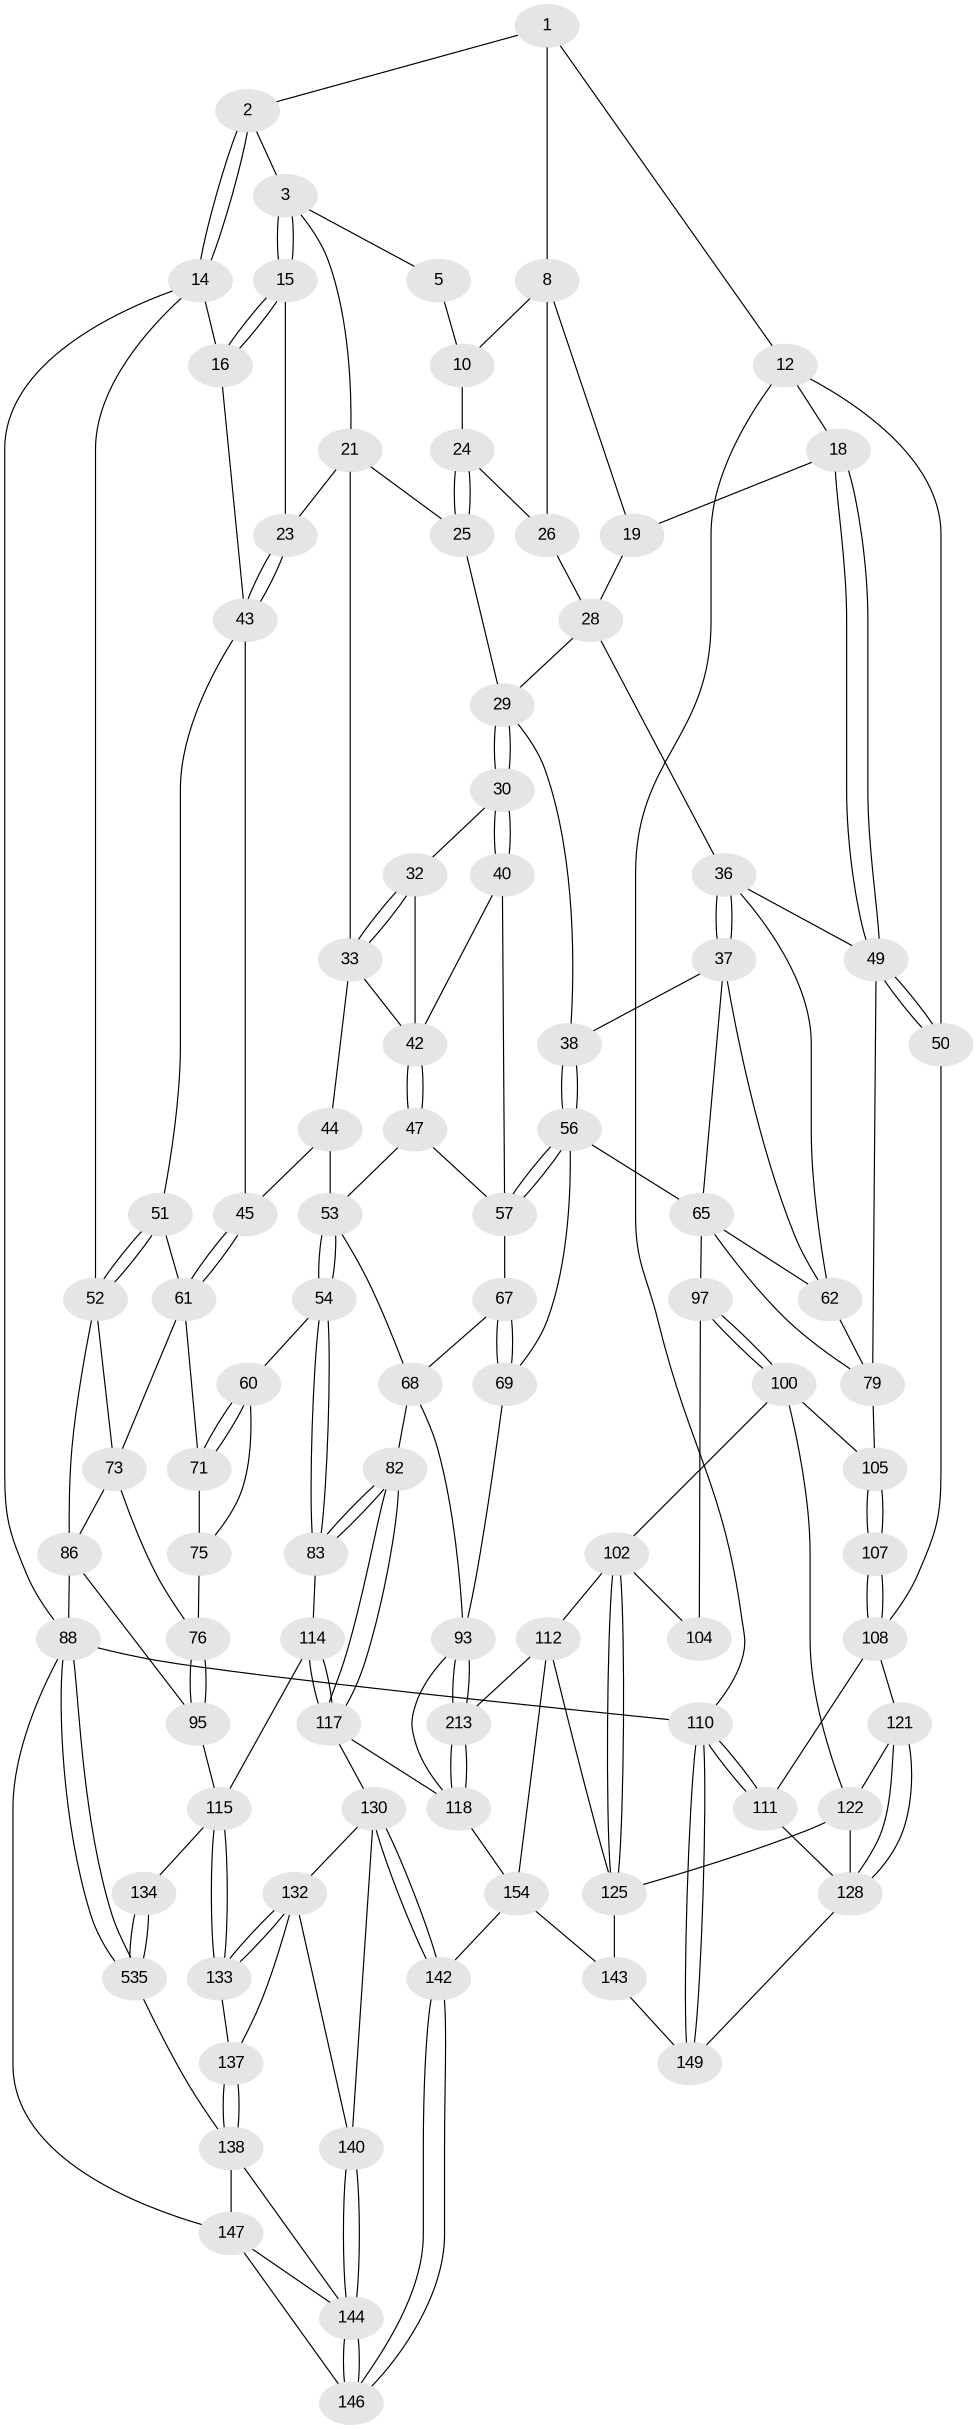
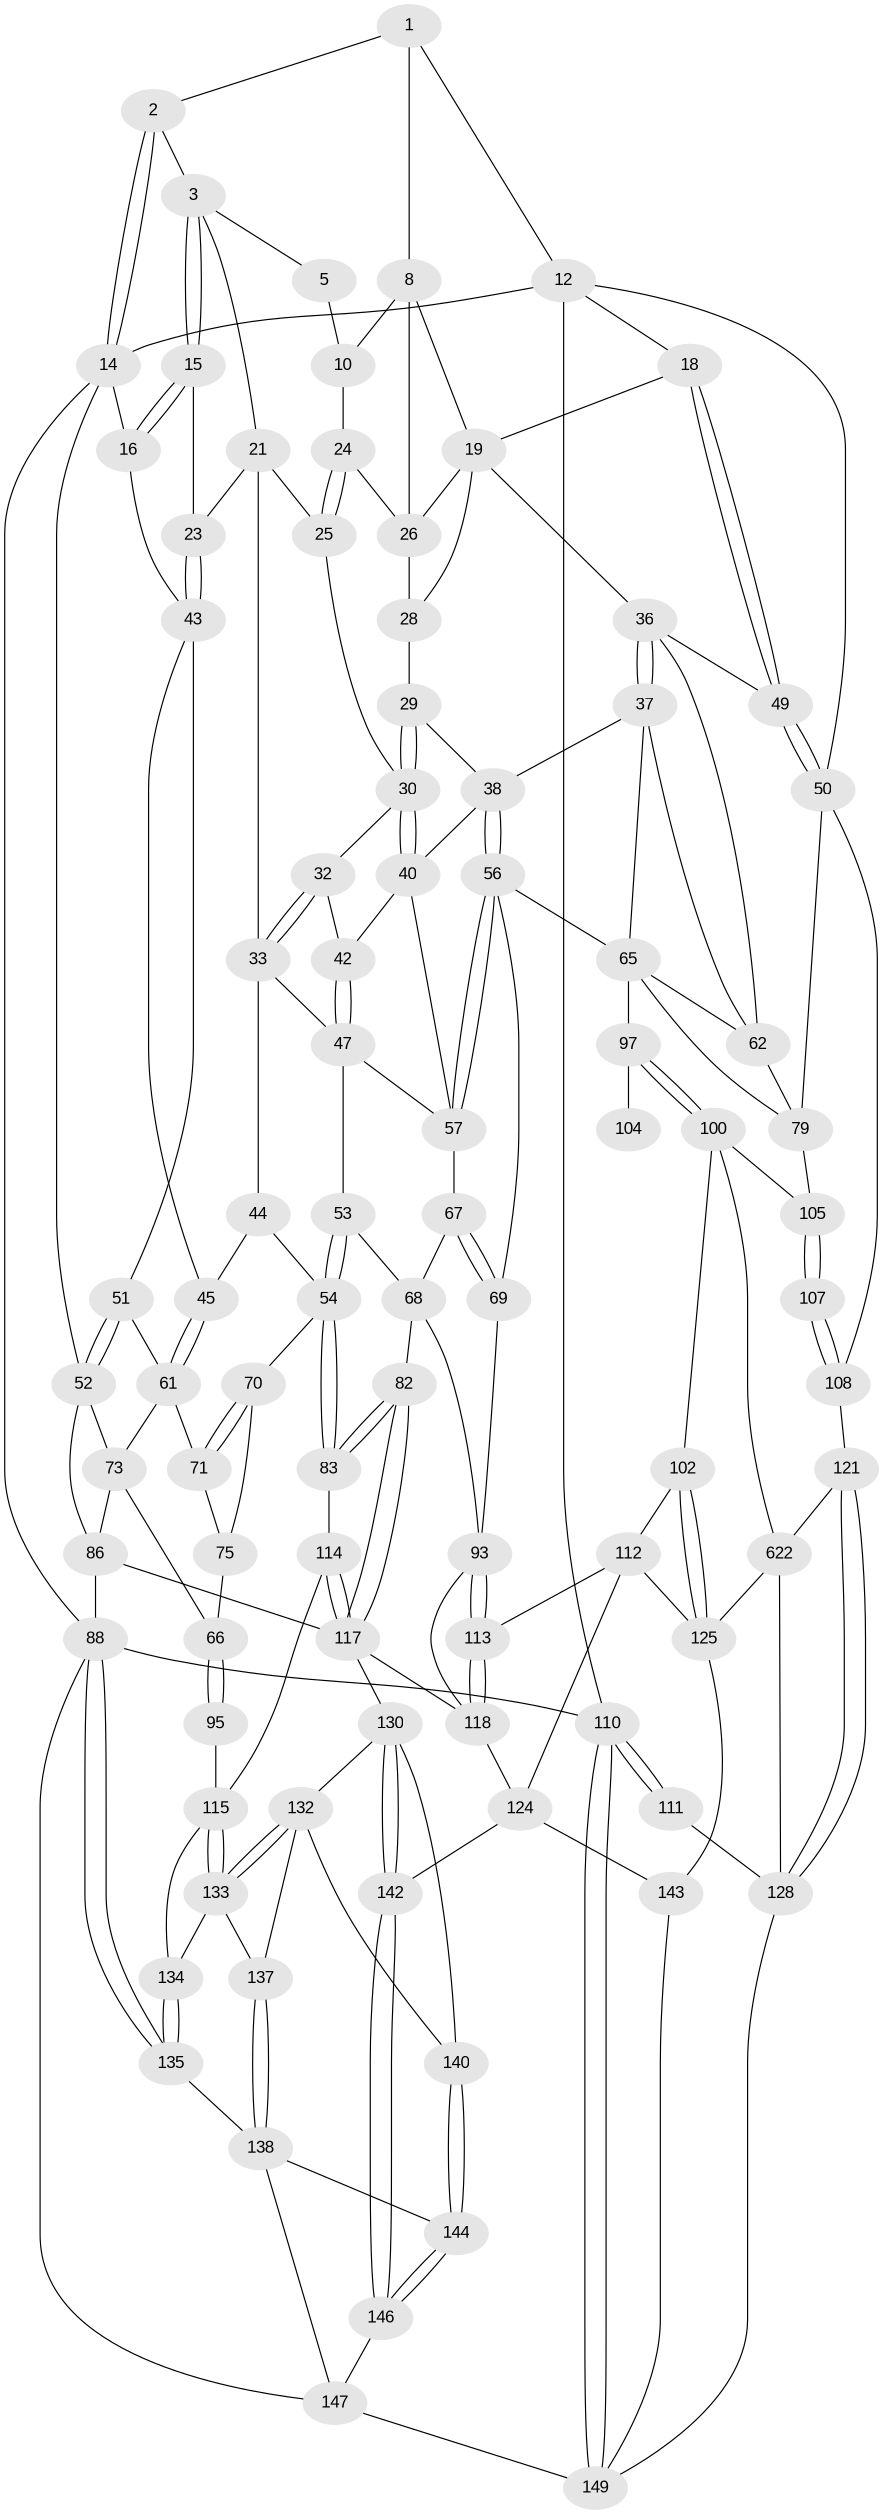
none -> (342, 314)
none -> (442, 493)
(482, 620) -> (347, 668)
(657, 748) -> (556, 532)
none -> (451, 832)
(383, 1002) -> (301, 1002)
(330, 1172) -> (294, 1257)
(874, 1172) -> (812, 960)
(249, 1384) -> (254, 1384)
(658, 1597) -> none
(134, 1639) -> (212, 1593)
(198, 1639) -> (216, 1639)
(459, 1724) -> (478, 1639)
(816, 1730) -> none
(850, 1809) -> (779, 1554)
(516, 1894) -> (520, 1809)
none -> (193, 1936)
(134, 1979) -> (171, 2064)
(291, 2276) -> (465, 2446)
